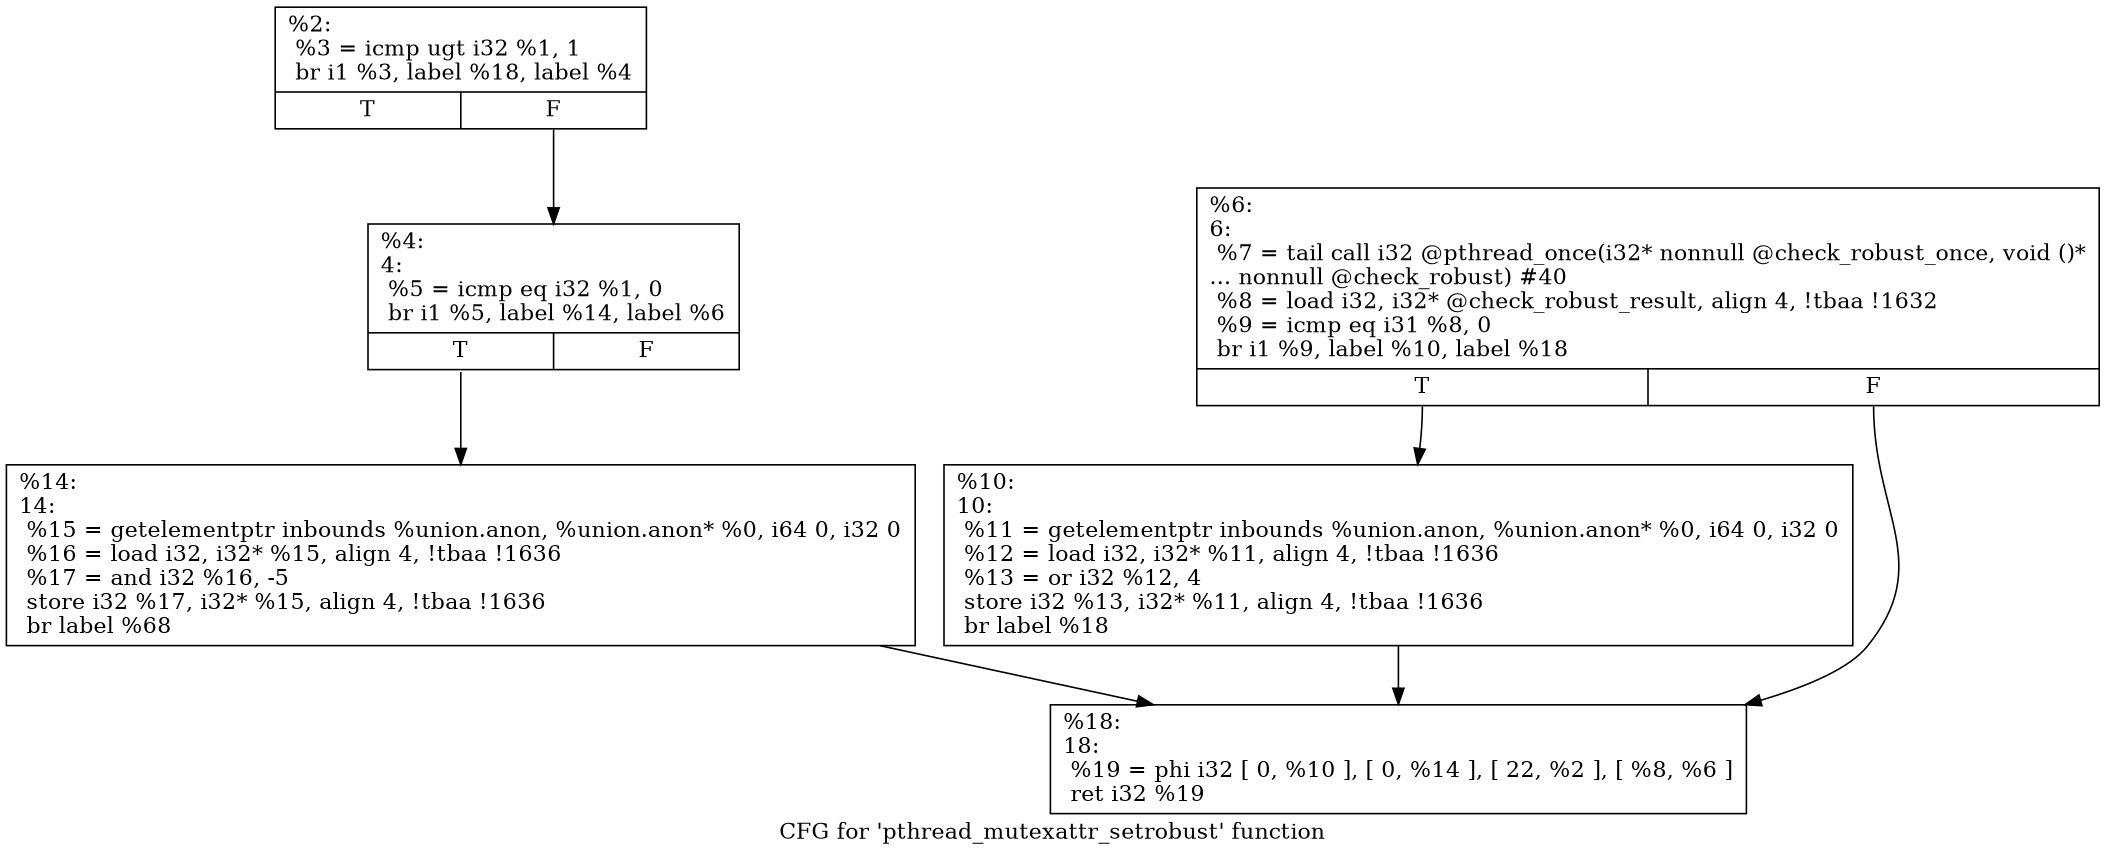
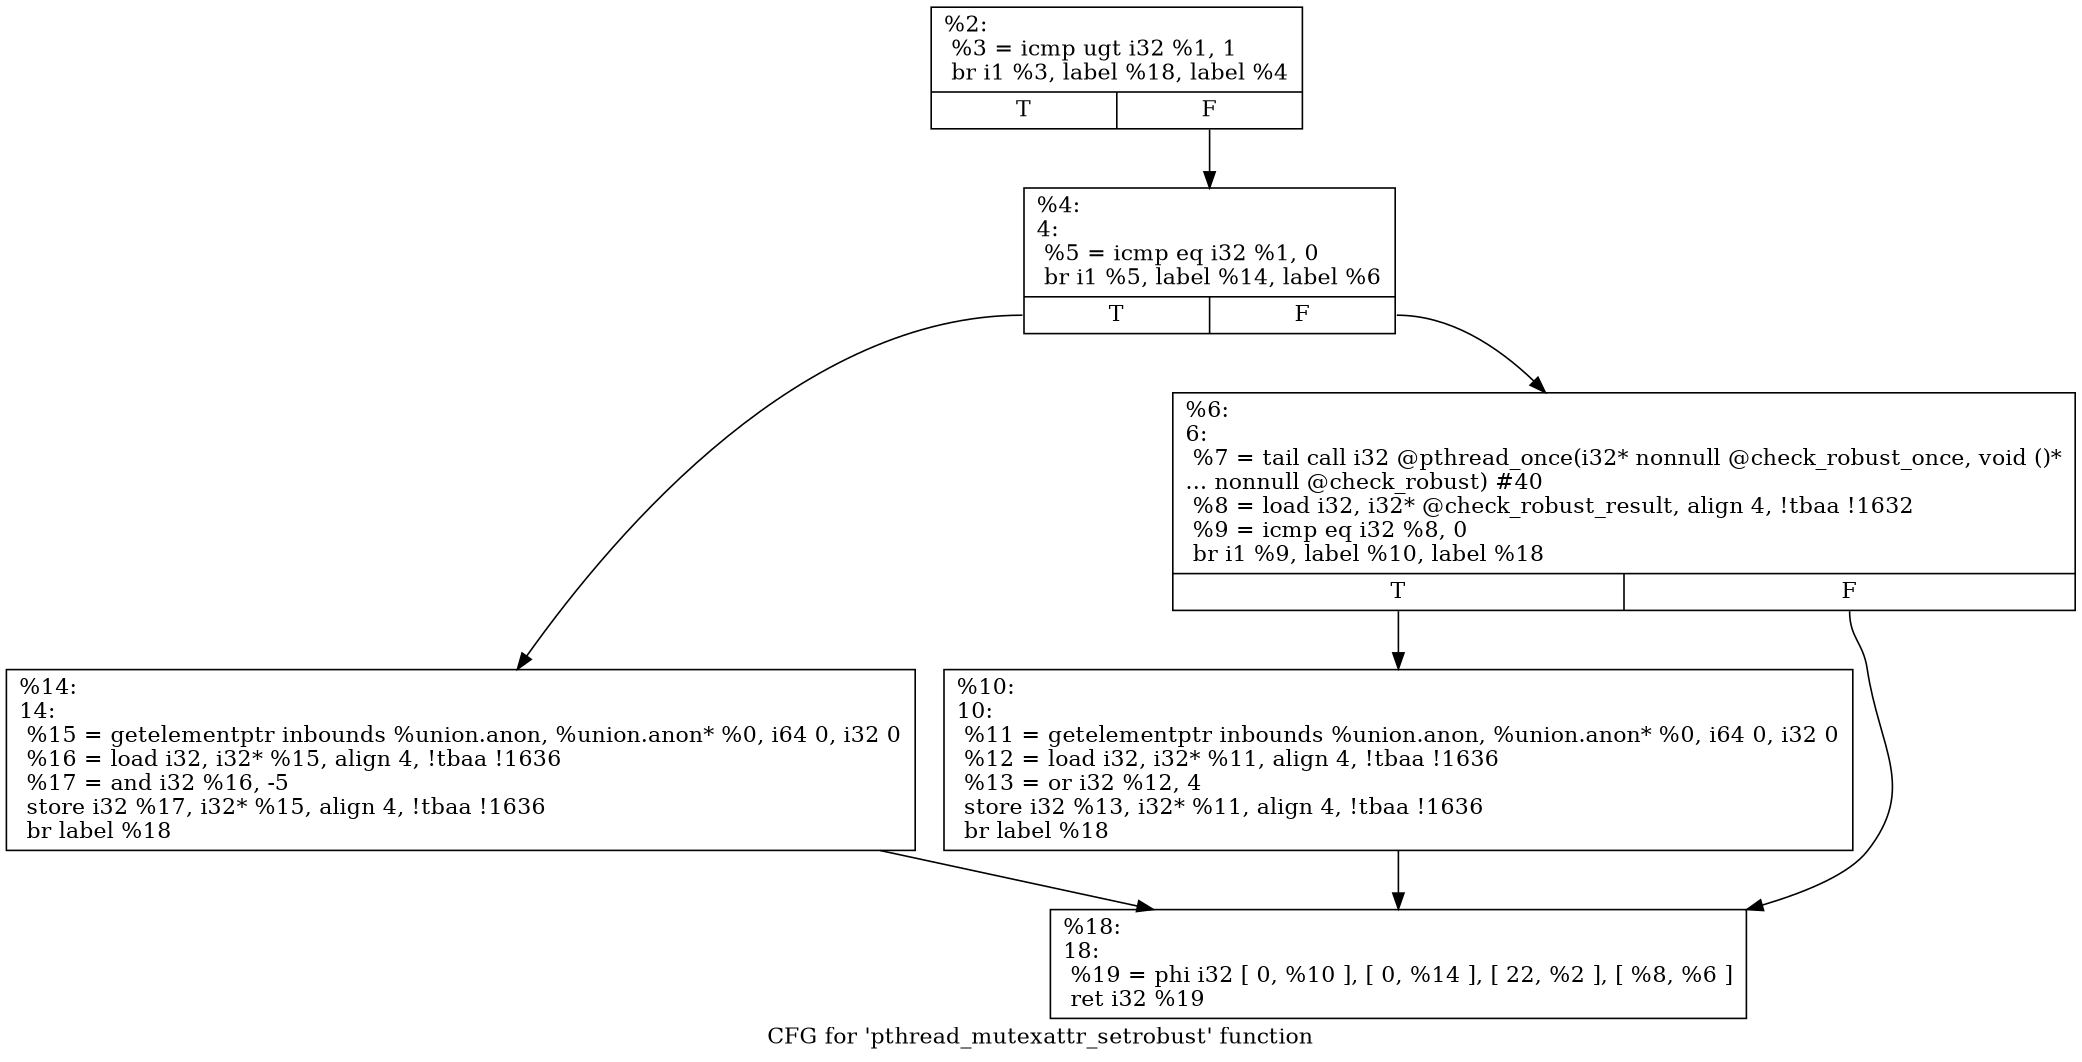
(1351, 326) -> (1327, 530)
none -> (1471, 335)
(96, 626) -> (96, 831)
